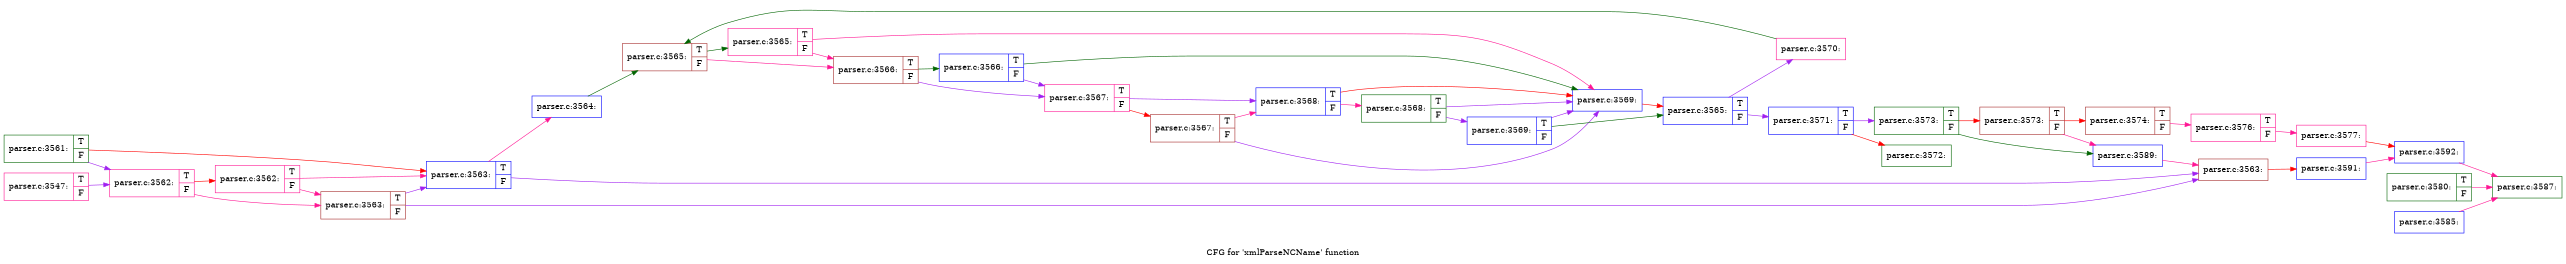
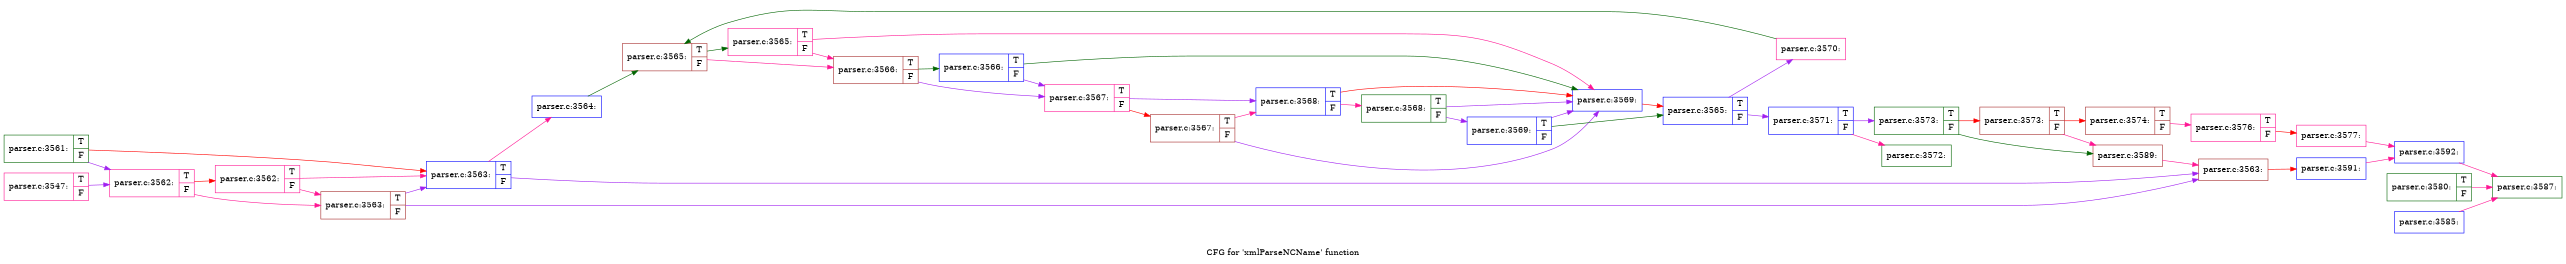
(2283, 132) -> (2283, 132)
(1865, 139) -> (1865, 139)
(2377, 144) -> (2377, 144)
(2128, 156) -> (2128, 156)
